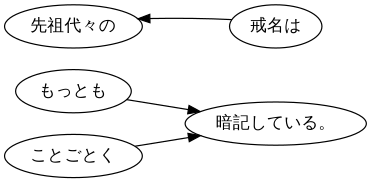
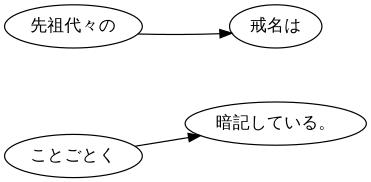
(191, 18) -> (179, 34)
(73, 91) -> none
